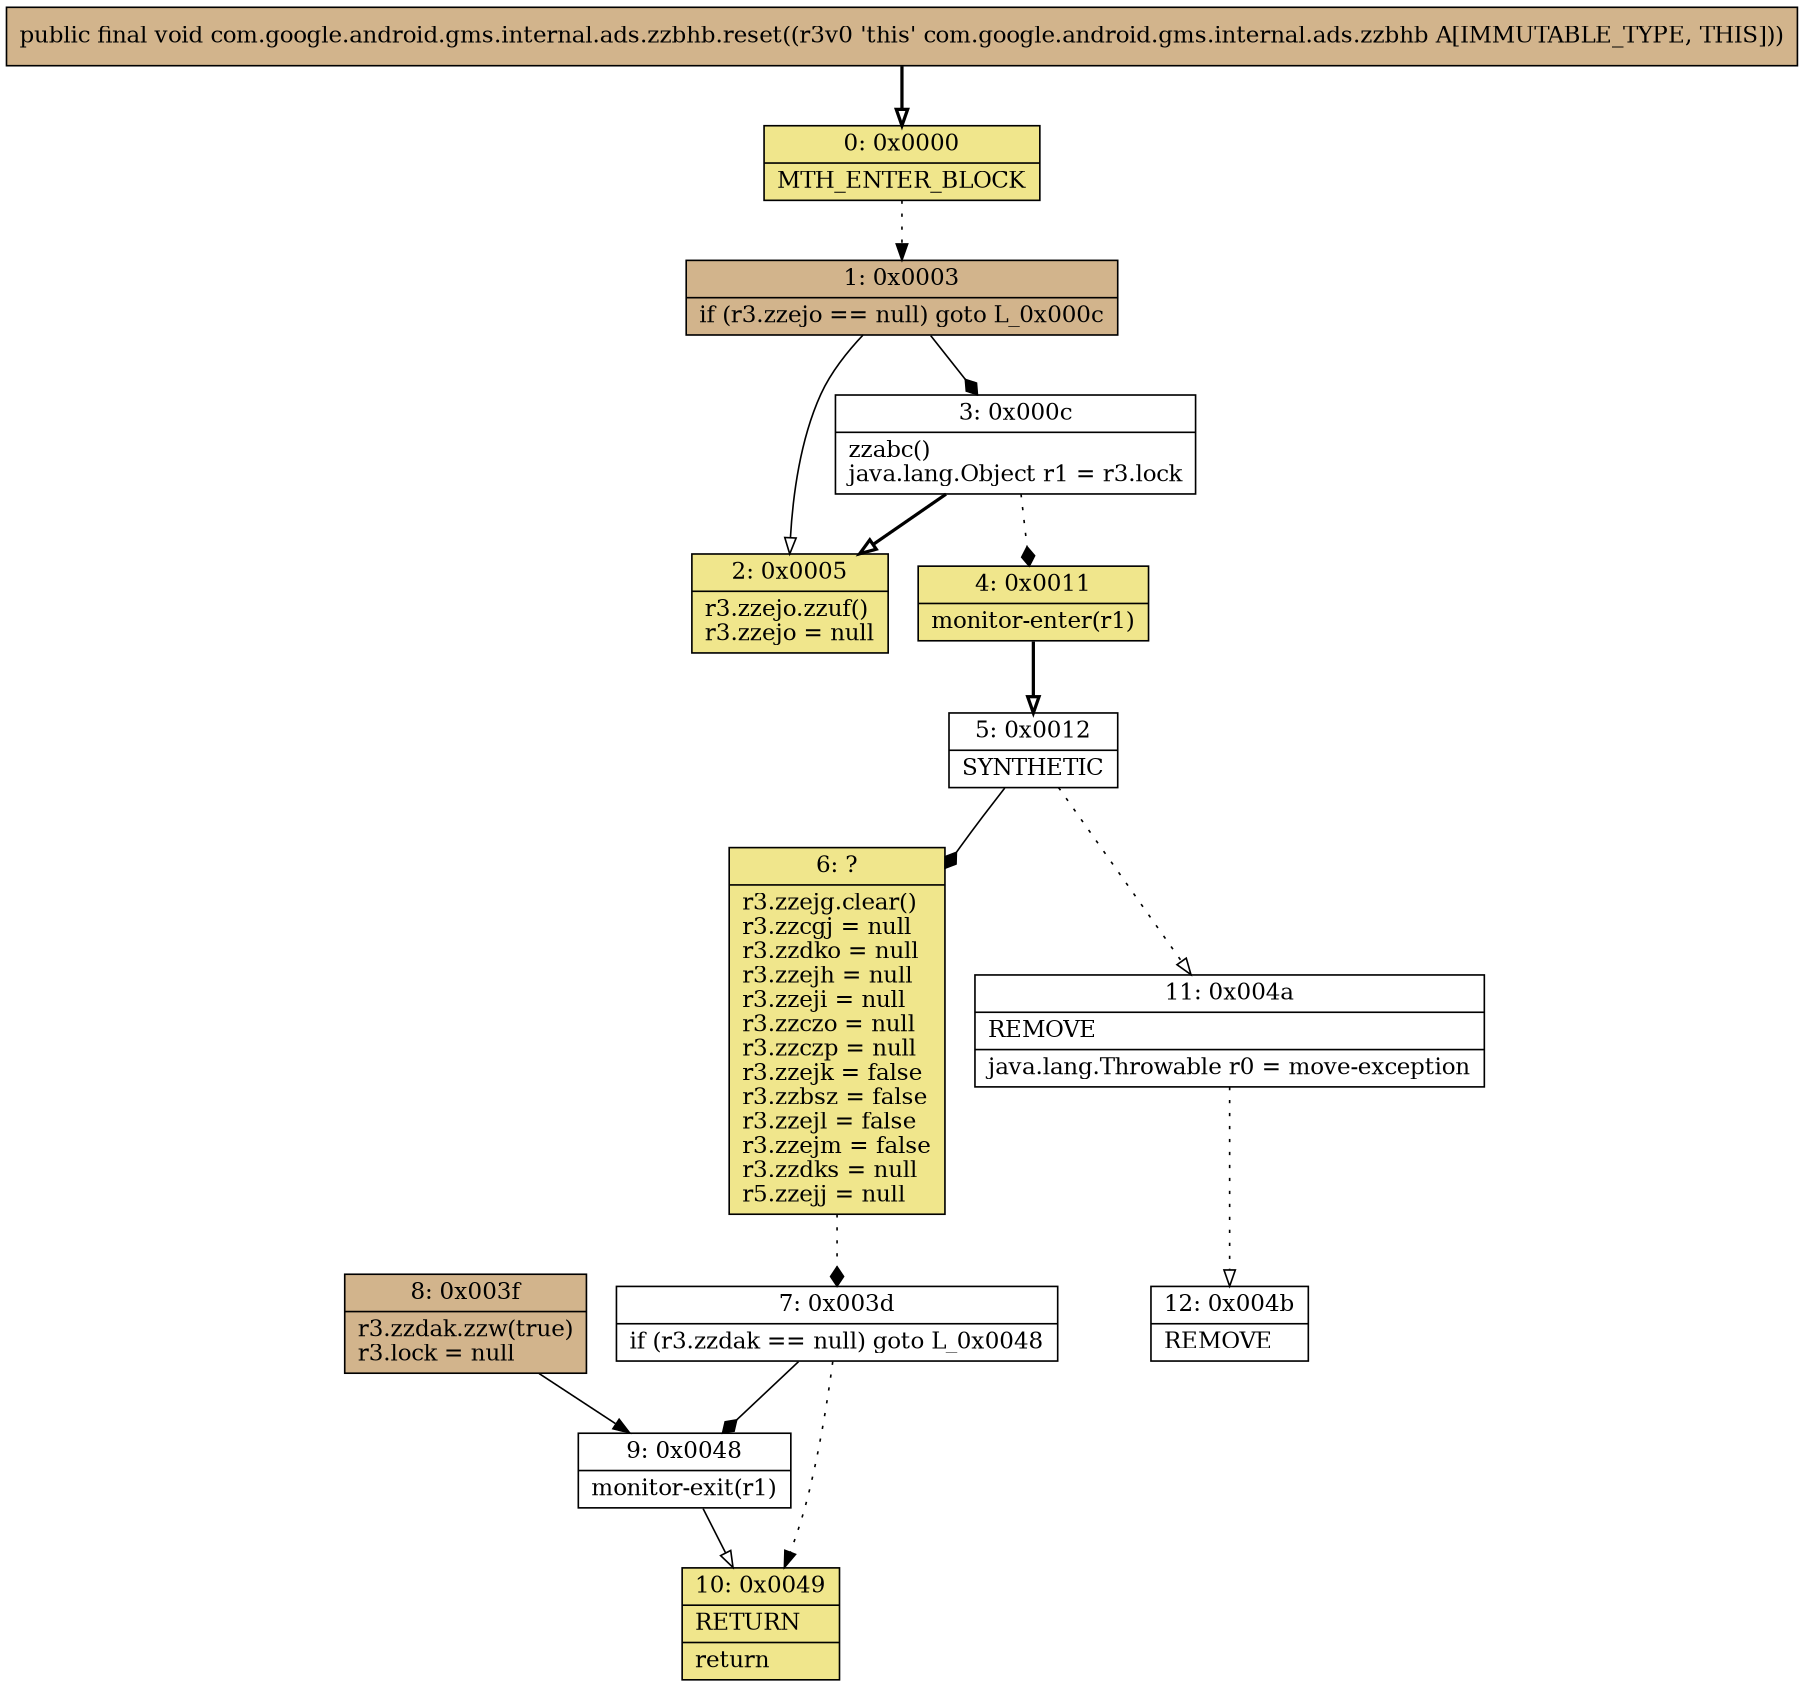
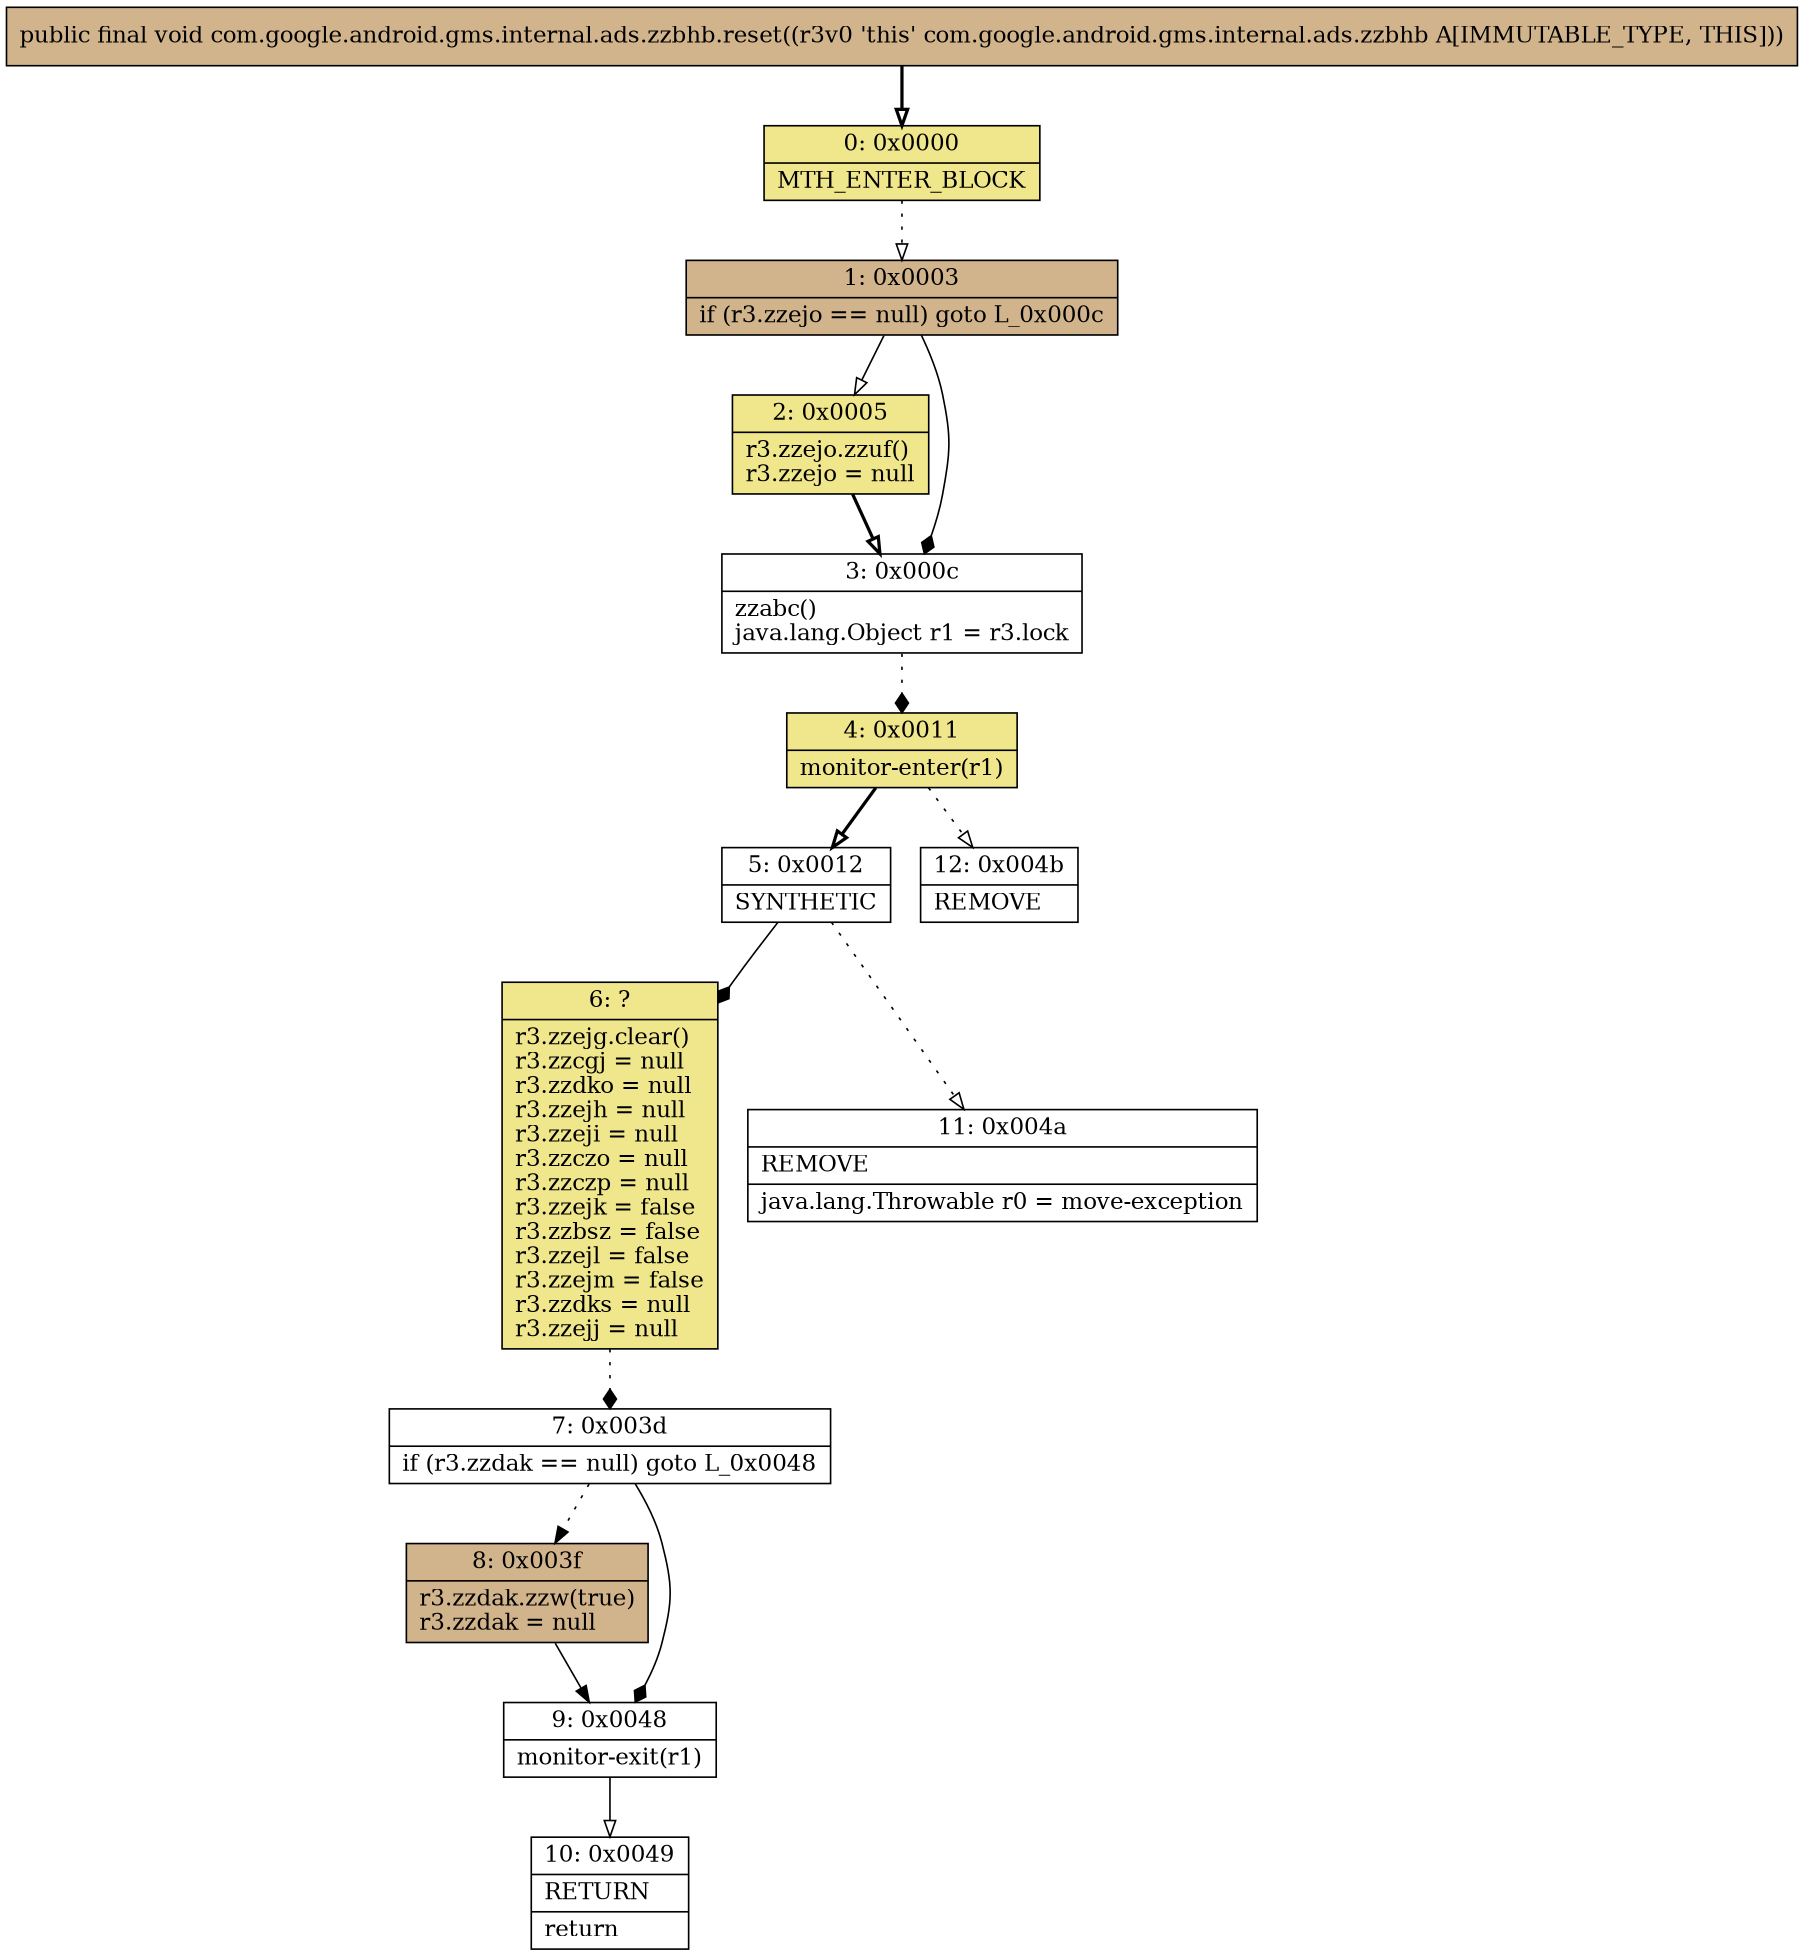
(902, 222) -> (902, 222)
(910, 519) -> (863, 516)
(1230, 1178) -> (946, 811)
(824, 1195) -> (597, 1329)
(436, 1354) -> (508, 1623)
(817, 1458) -> (576, 1506)
(761, 1624) -> (610, 1893)
